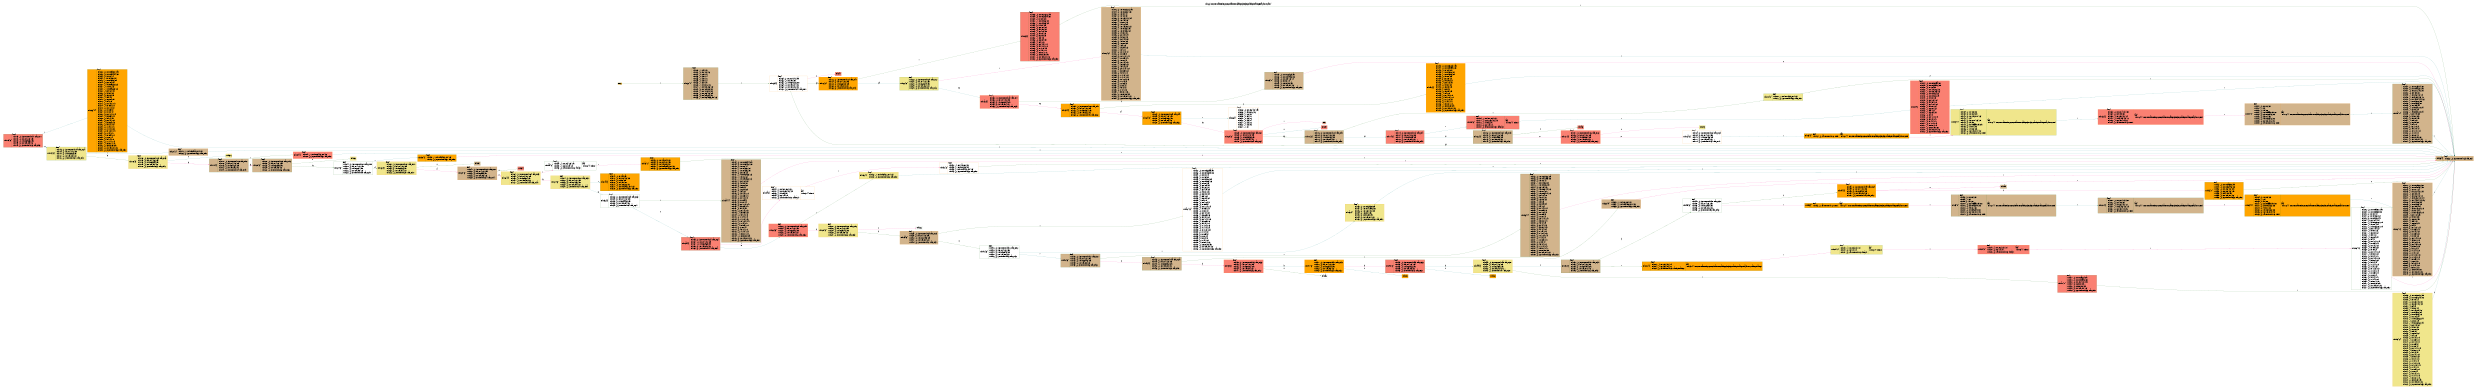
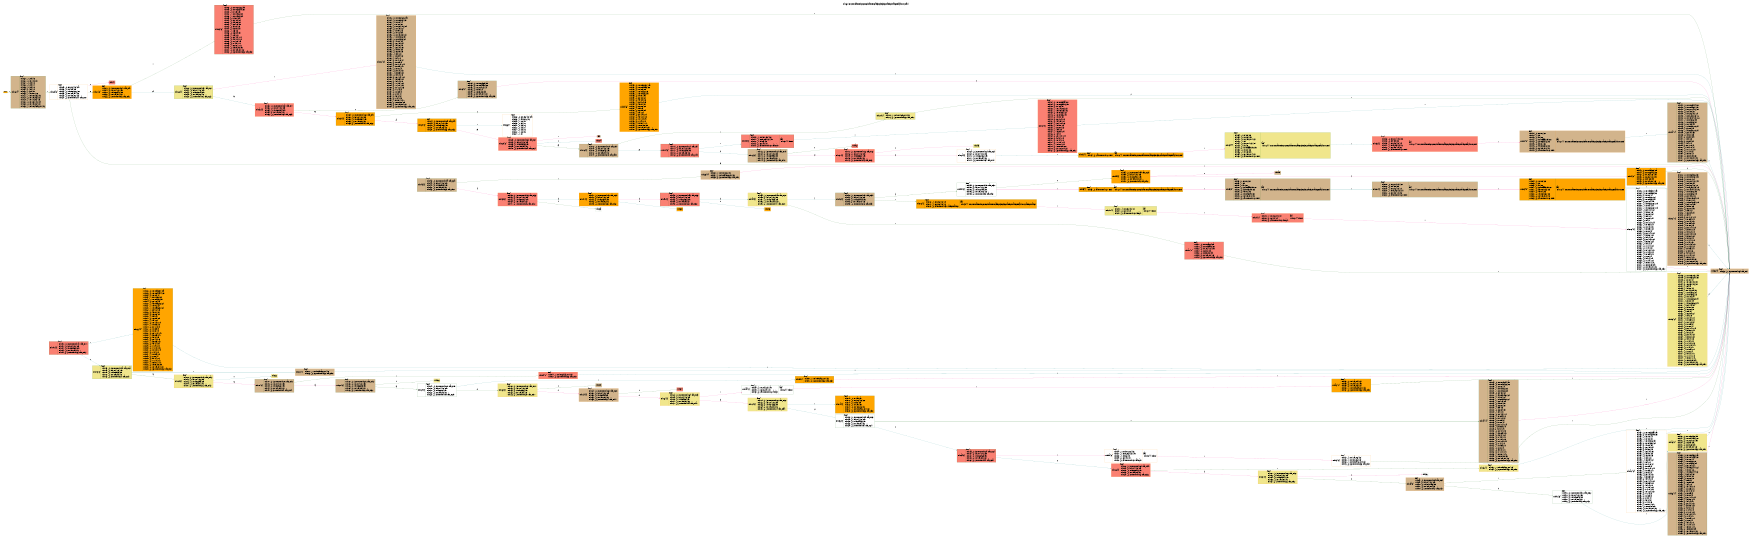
(620, 84) -> (5, 92)
(1080, 261) -> none
